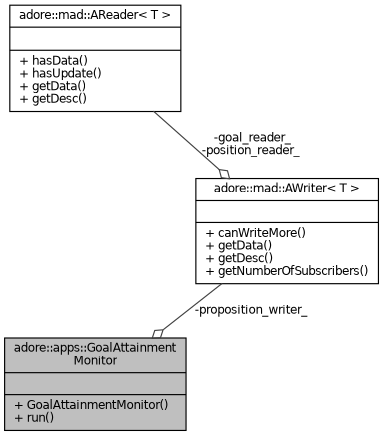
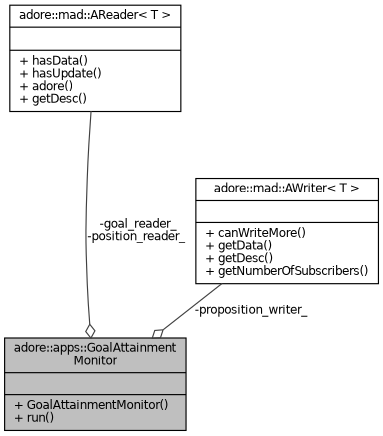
(53, 87) -> (46, 87)
(186, 140) -> (86, 218)
